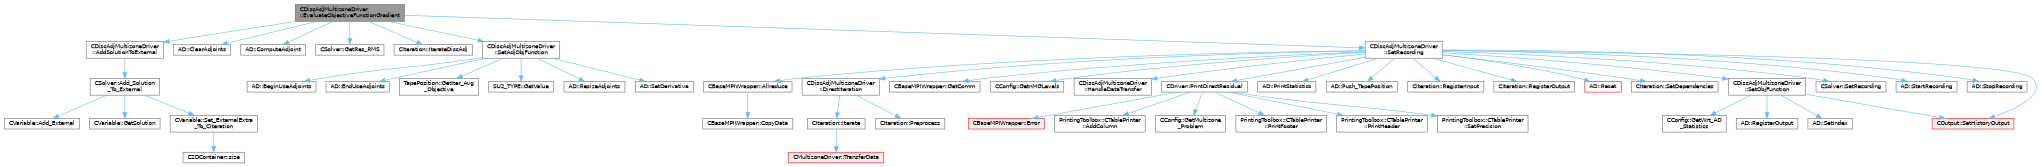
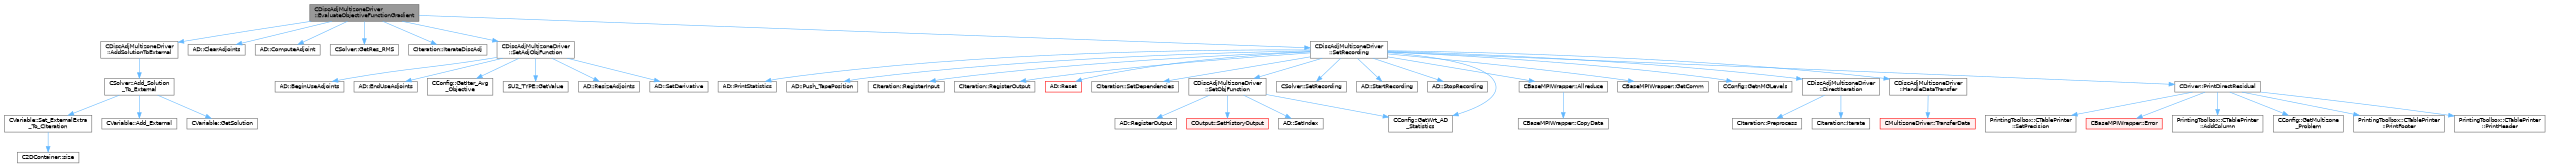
(1786, 57) -> (1470, 66)
(439, 87) -> (460, 87)
(836, 138) -> (1928, 104)
